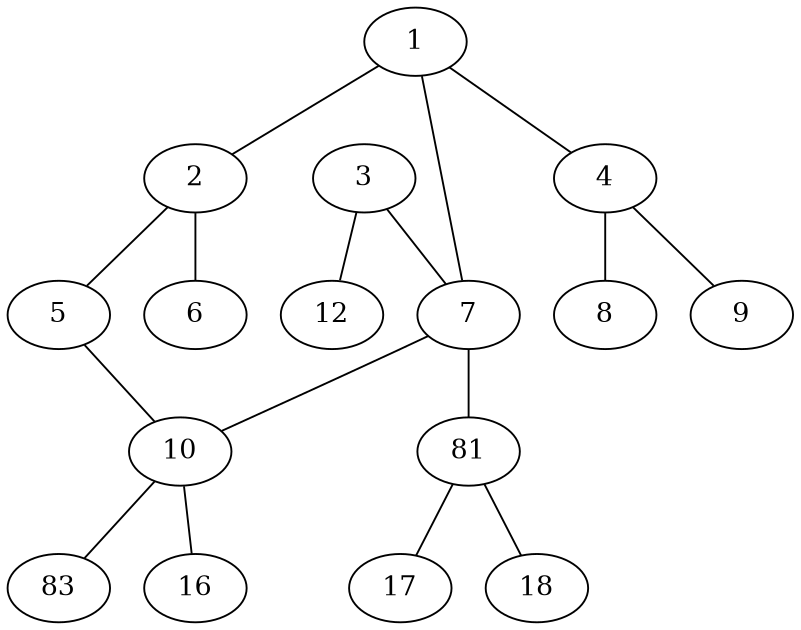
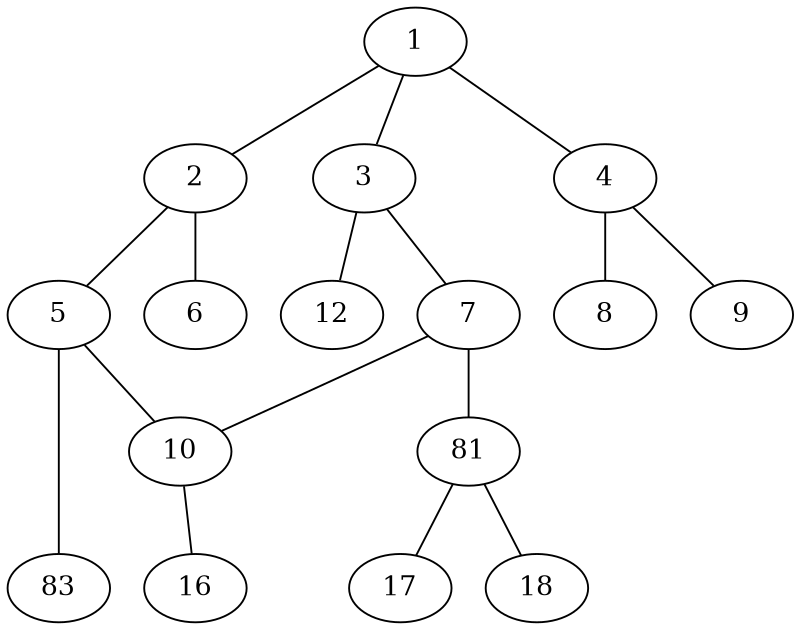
(442, 178) -> (390, 110)
(120, 520) -> (59, 451)
